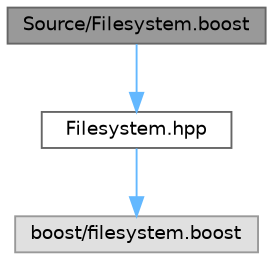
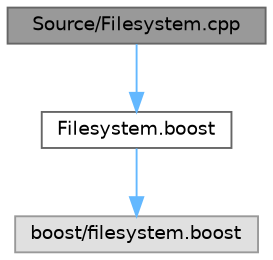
(137, 26) -> (137, 26)
(137, 130) -> (137, 130)
